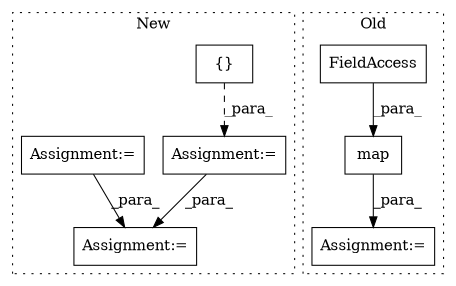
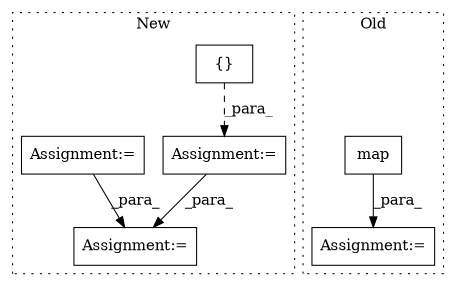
(373, 64) -> none
